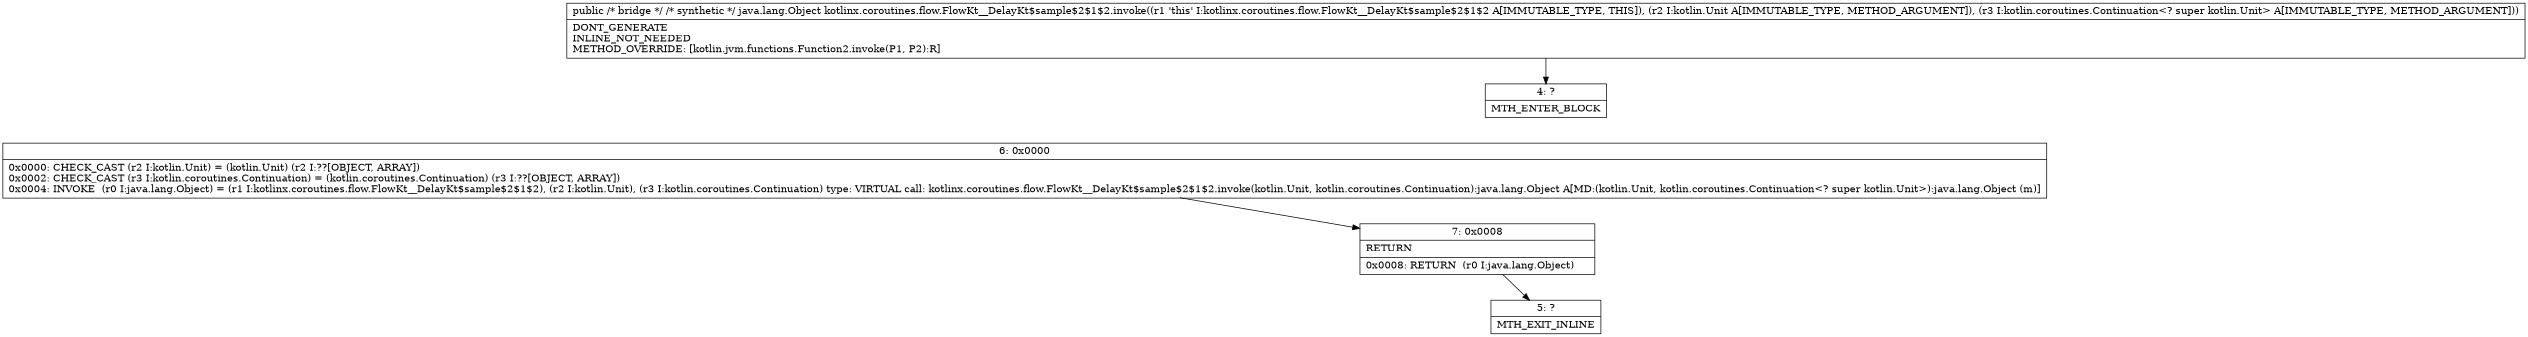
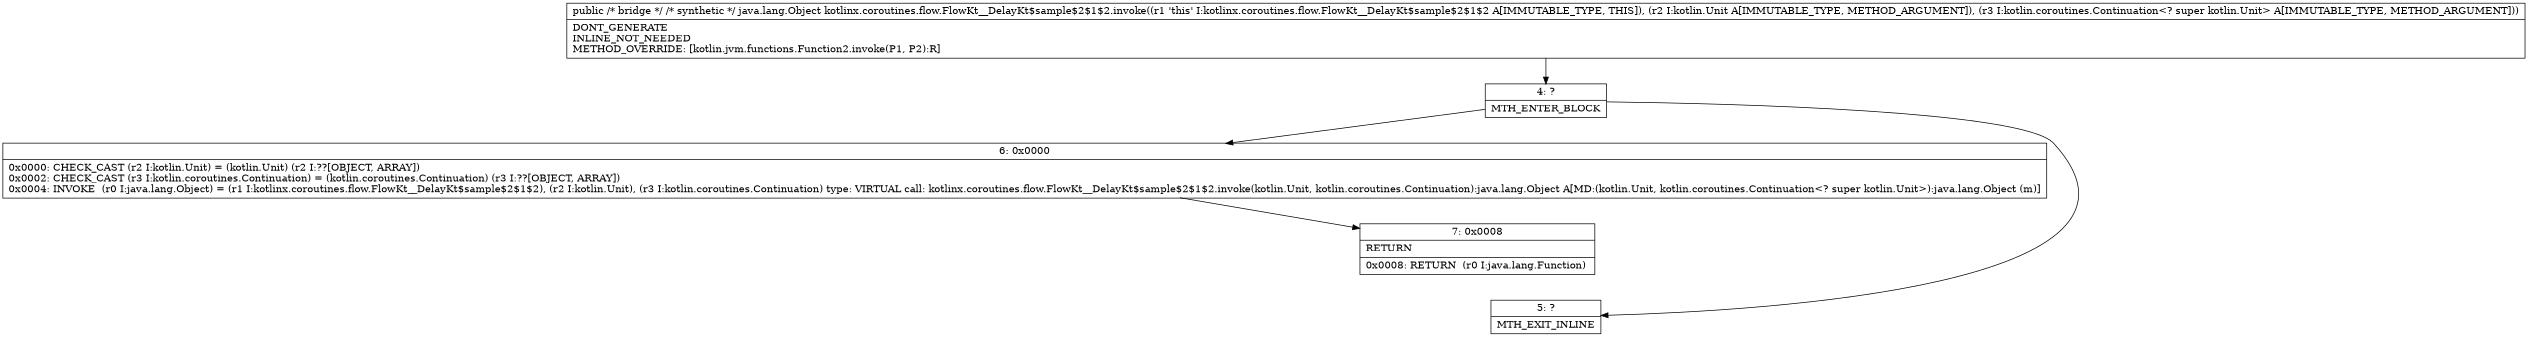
none -> (1359, 126)
(1472, 266) -> (1477, 266)
(1513, 285) -> (2078, 193)
